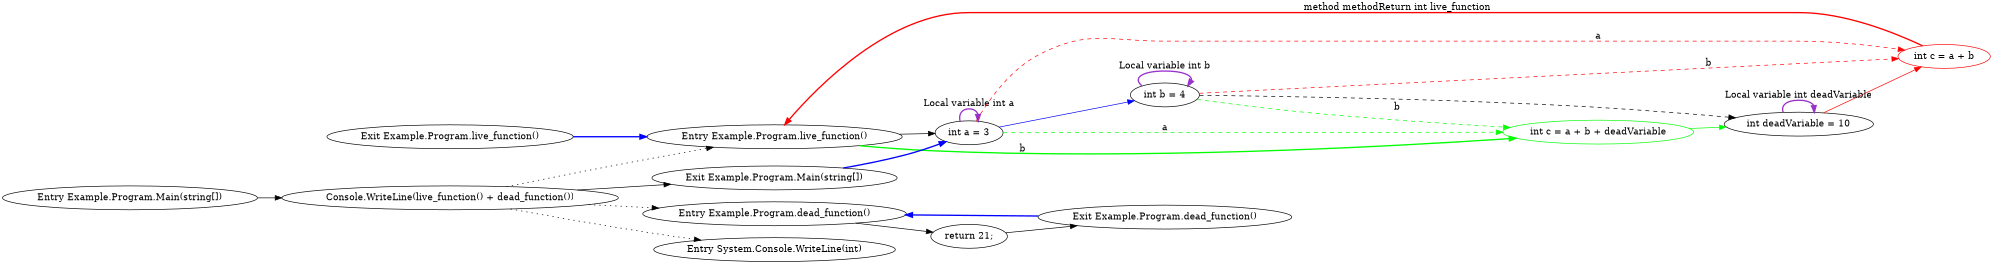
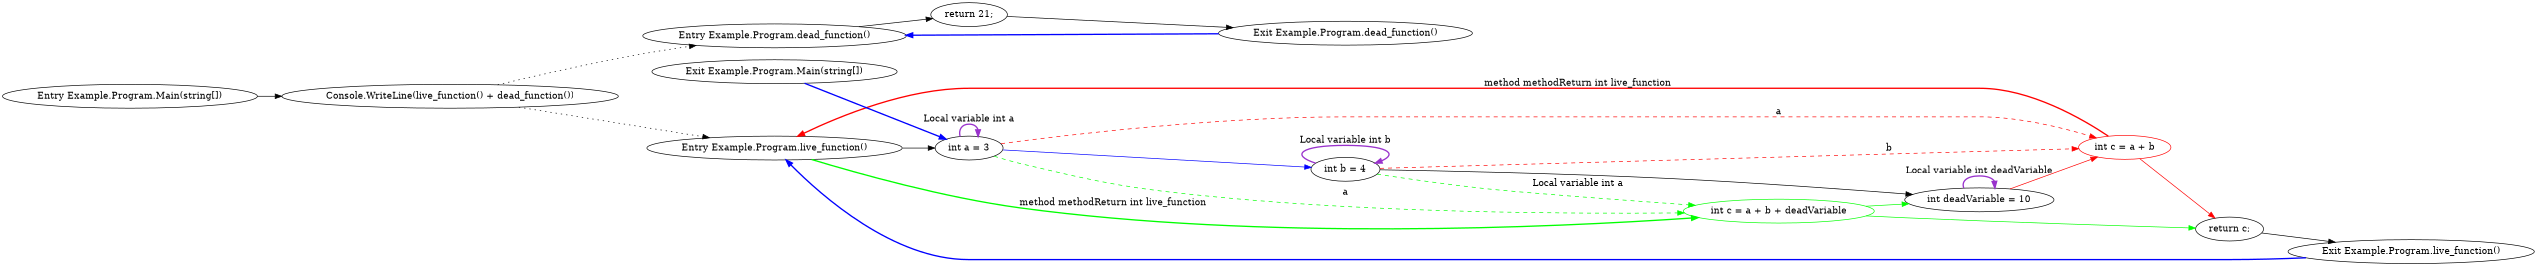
(1464, 101) -> (1643, 177)
(1397, 107) -> (1578, 184)
(1023, 149) -> (1113, 203)
(621, 187) -> none
none -> (2230, 229)
(775, 250) -> none
